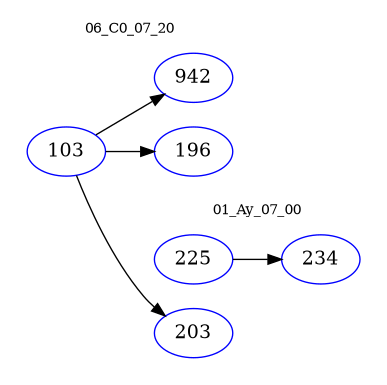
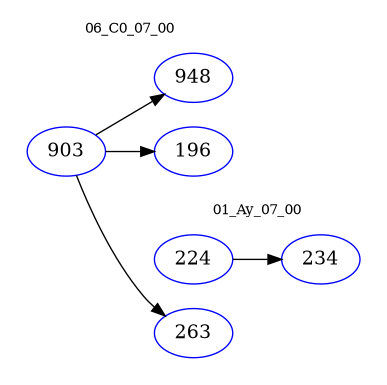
(130, 29) -> (130, 29)
(194, 78) -> (194, 78)
(66, 152) -> (66, 152)
(194, 259) -> (194, 259)
(194, 333) -> (194, 333)
